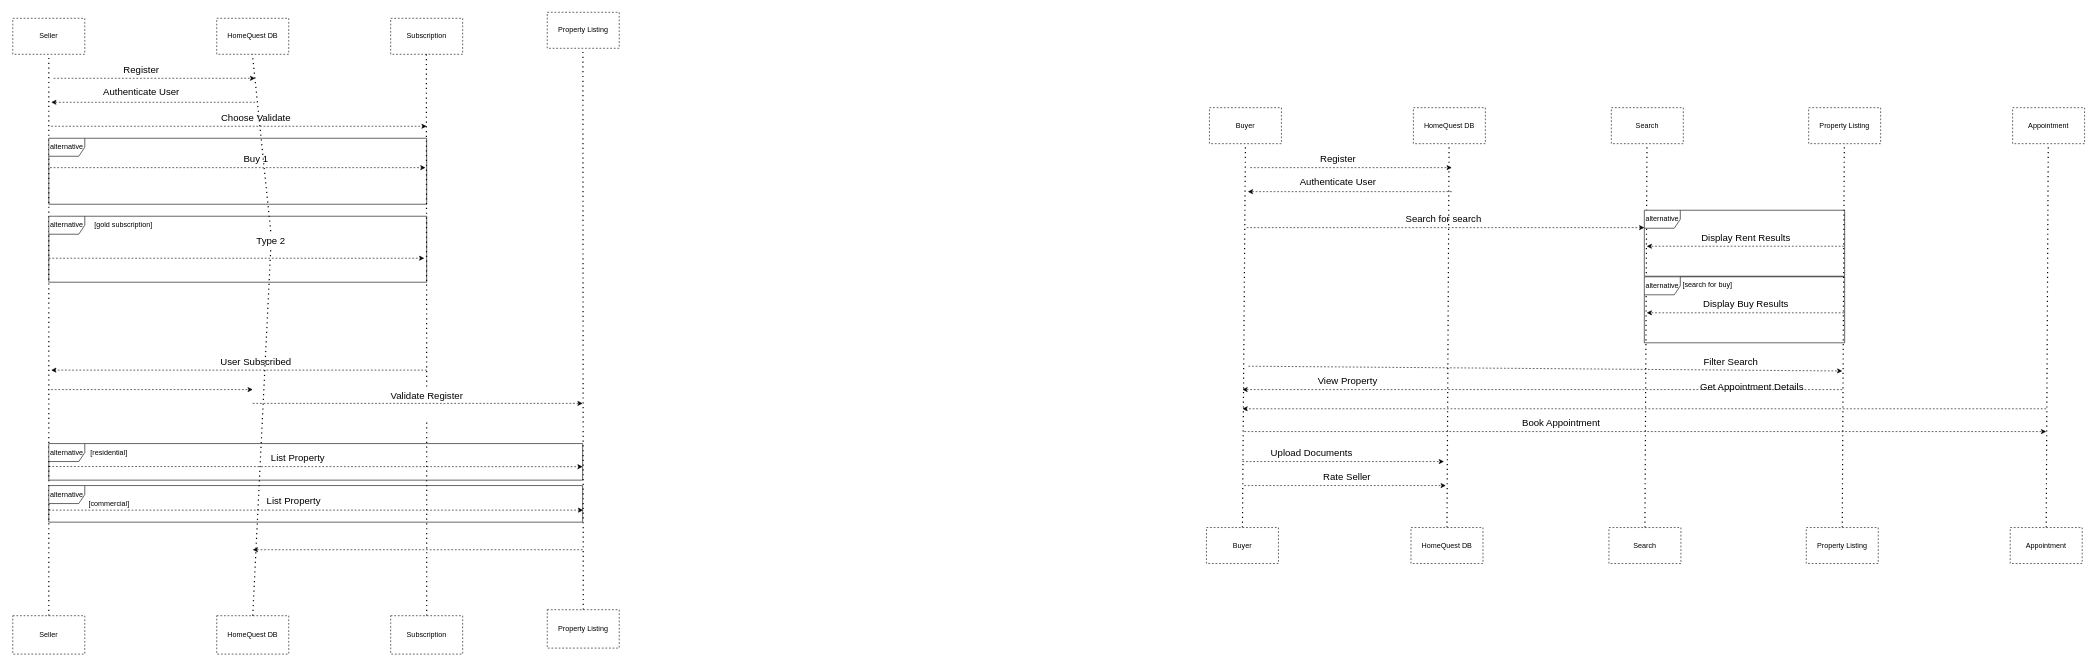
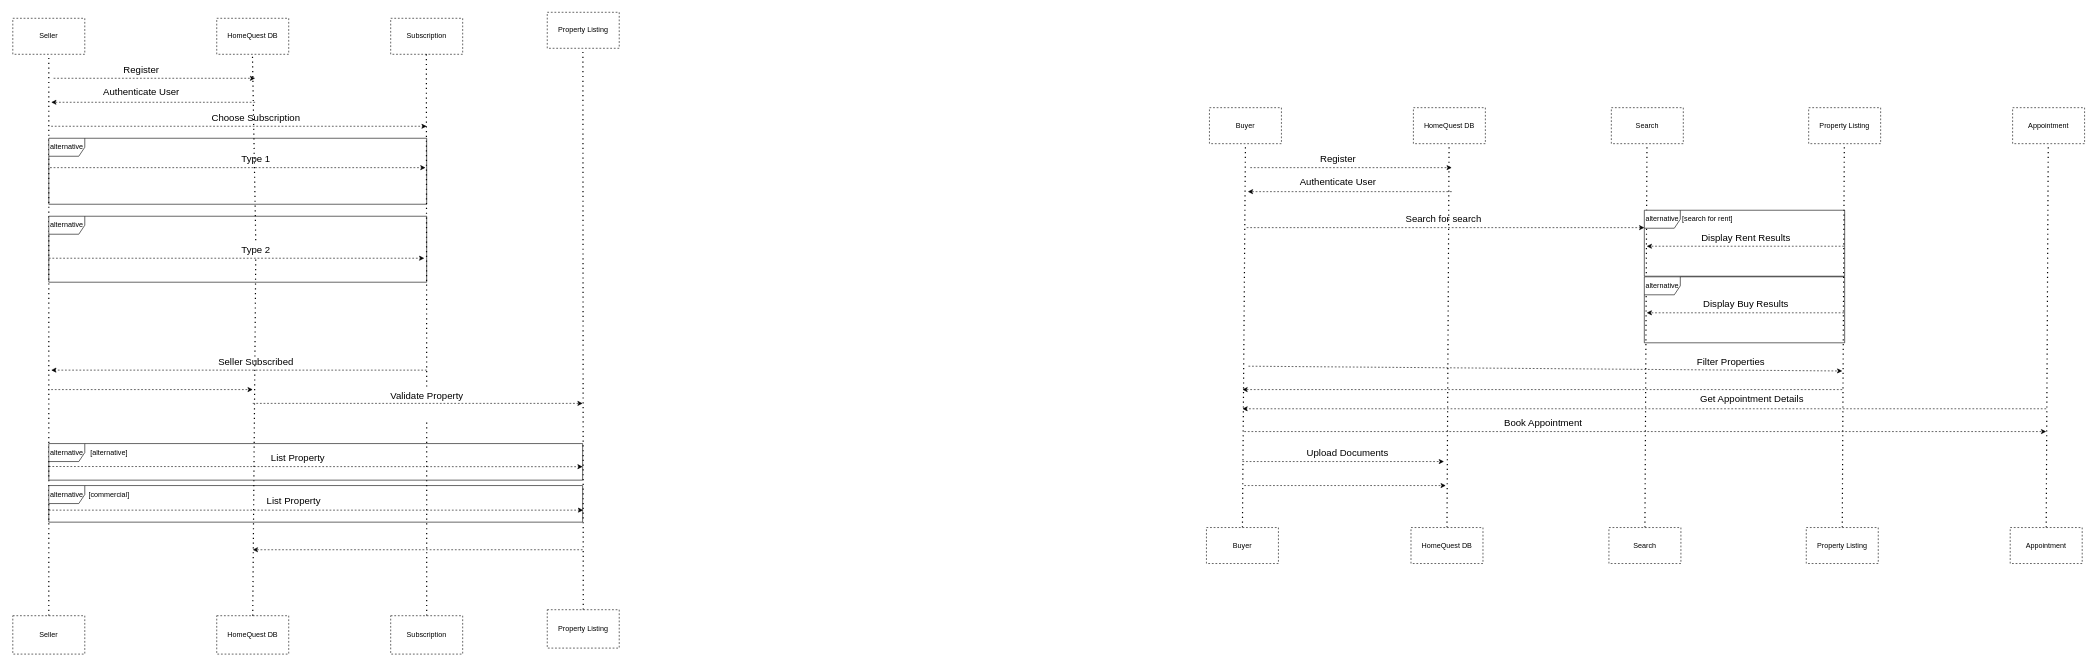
(256, 117) -> (256, 117)
(256, 159) -> (256, 159)
none -> (1707, 219)
(123, 225) -> none
(270, 240) -> (255, 249)
(1707, 285) -> none
(256, 362) -> (256, 362)
(1731, 362) -> (1731, 362)
(1347, 381) -> none
(1752, 387) -> (1752, 399)
(427, 396) -> (427, 396)
(1561, 423) -> (1543, 423)
(109, 453) -> (109, 453)
(1311, 453) -> (1347, 453)
(1347, 477) -> none
(108, 504) -> (108, 495)
